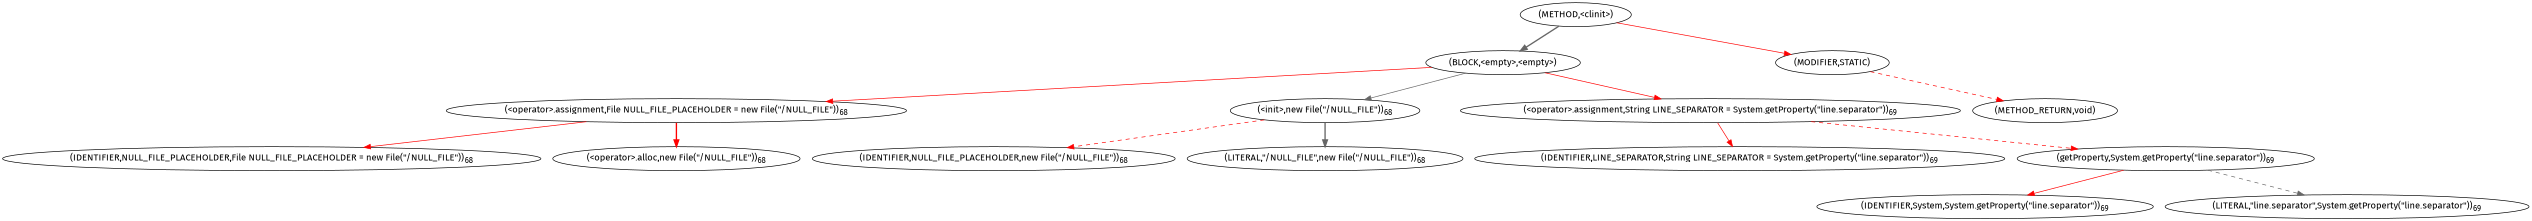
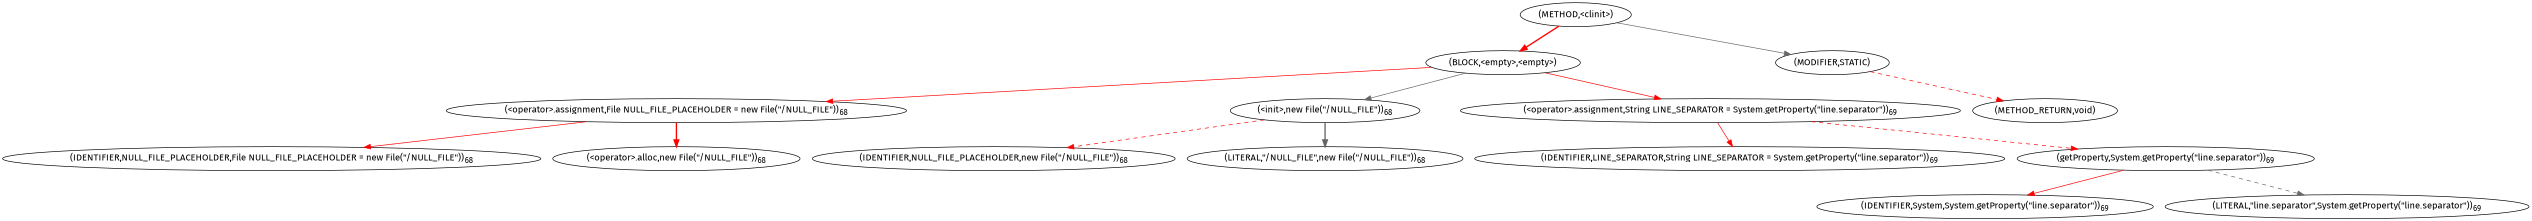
(1542, 37) -> (1542, 37)
(1701, 38) -> (1701, 38)
